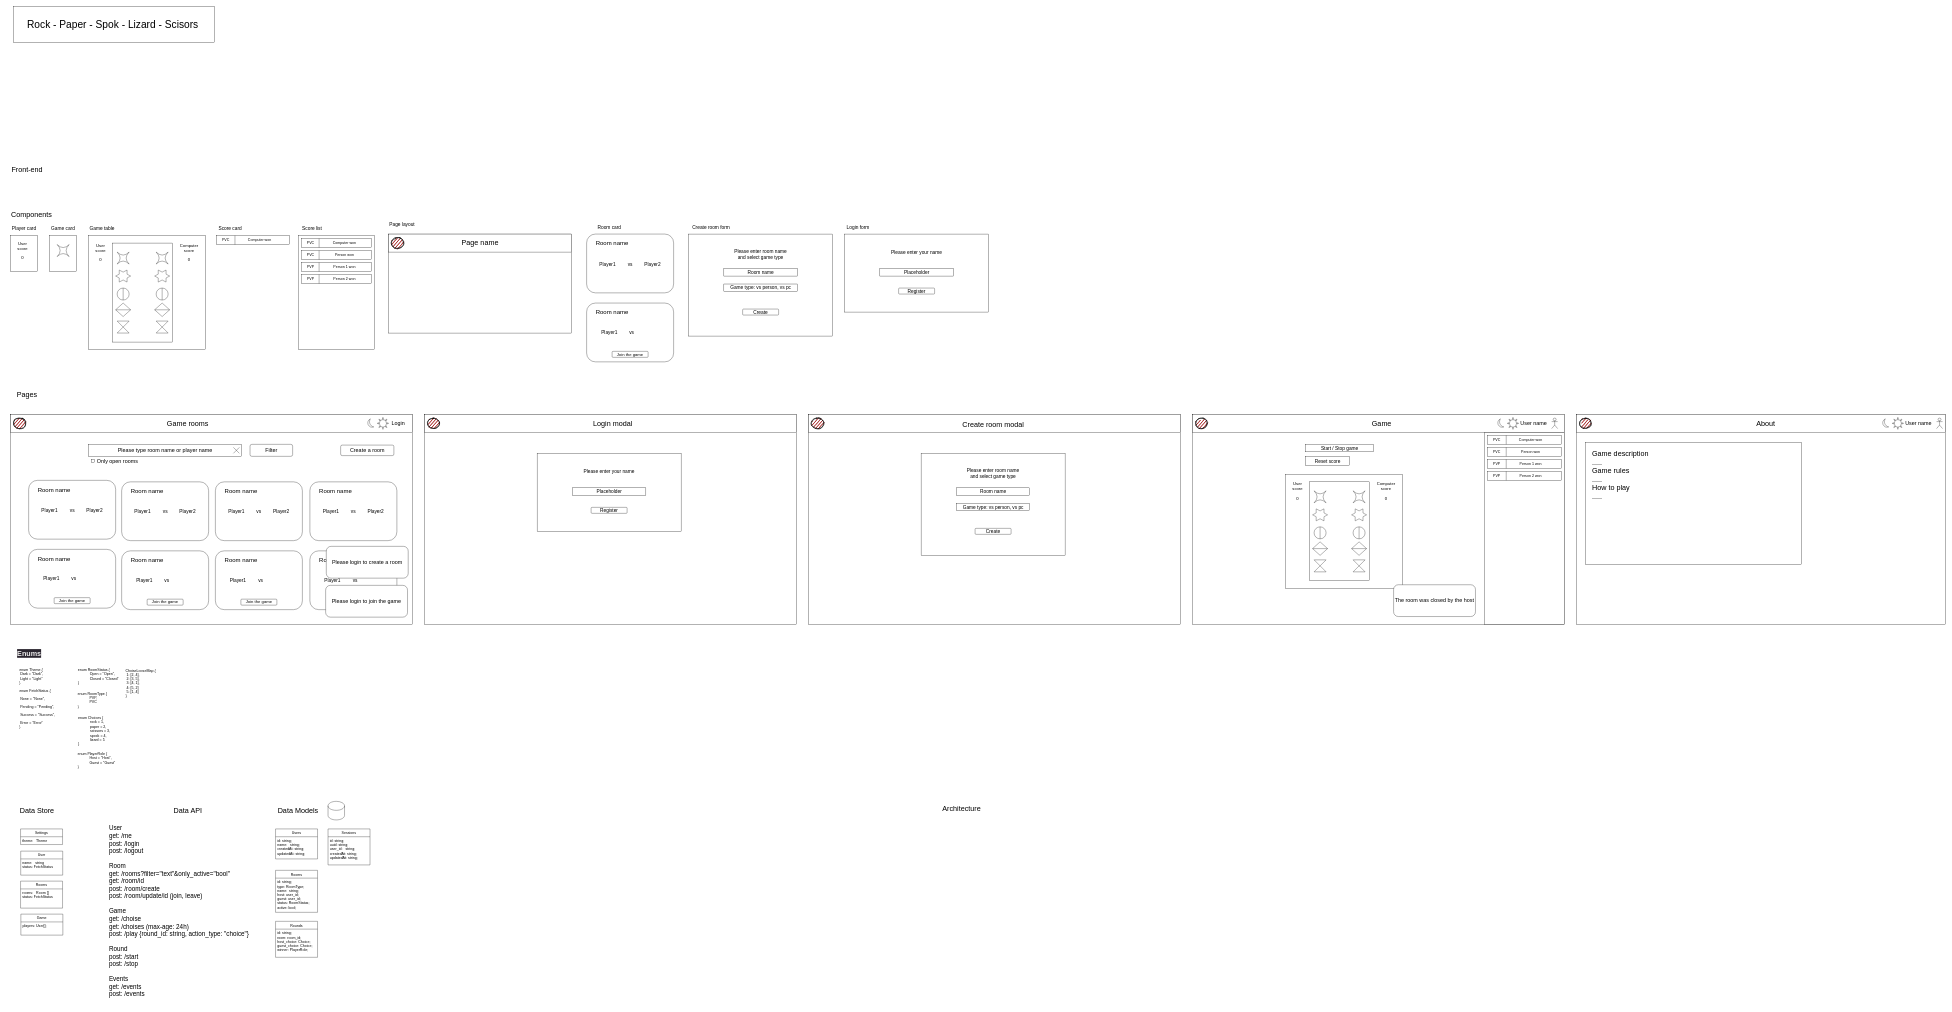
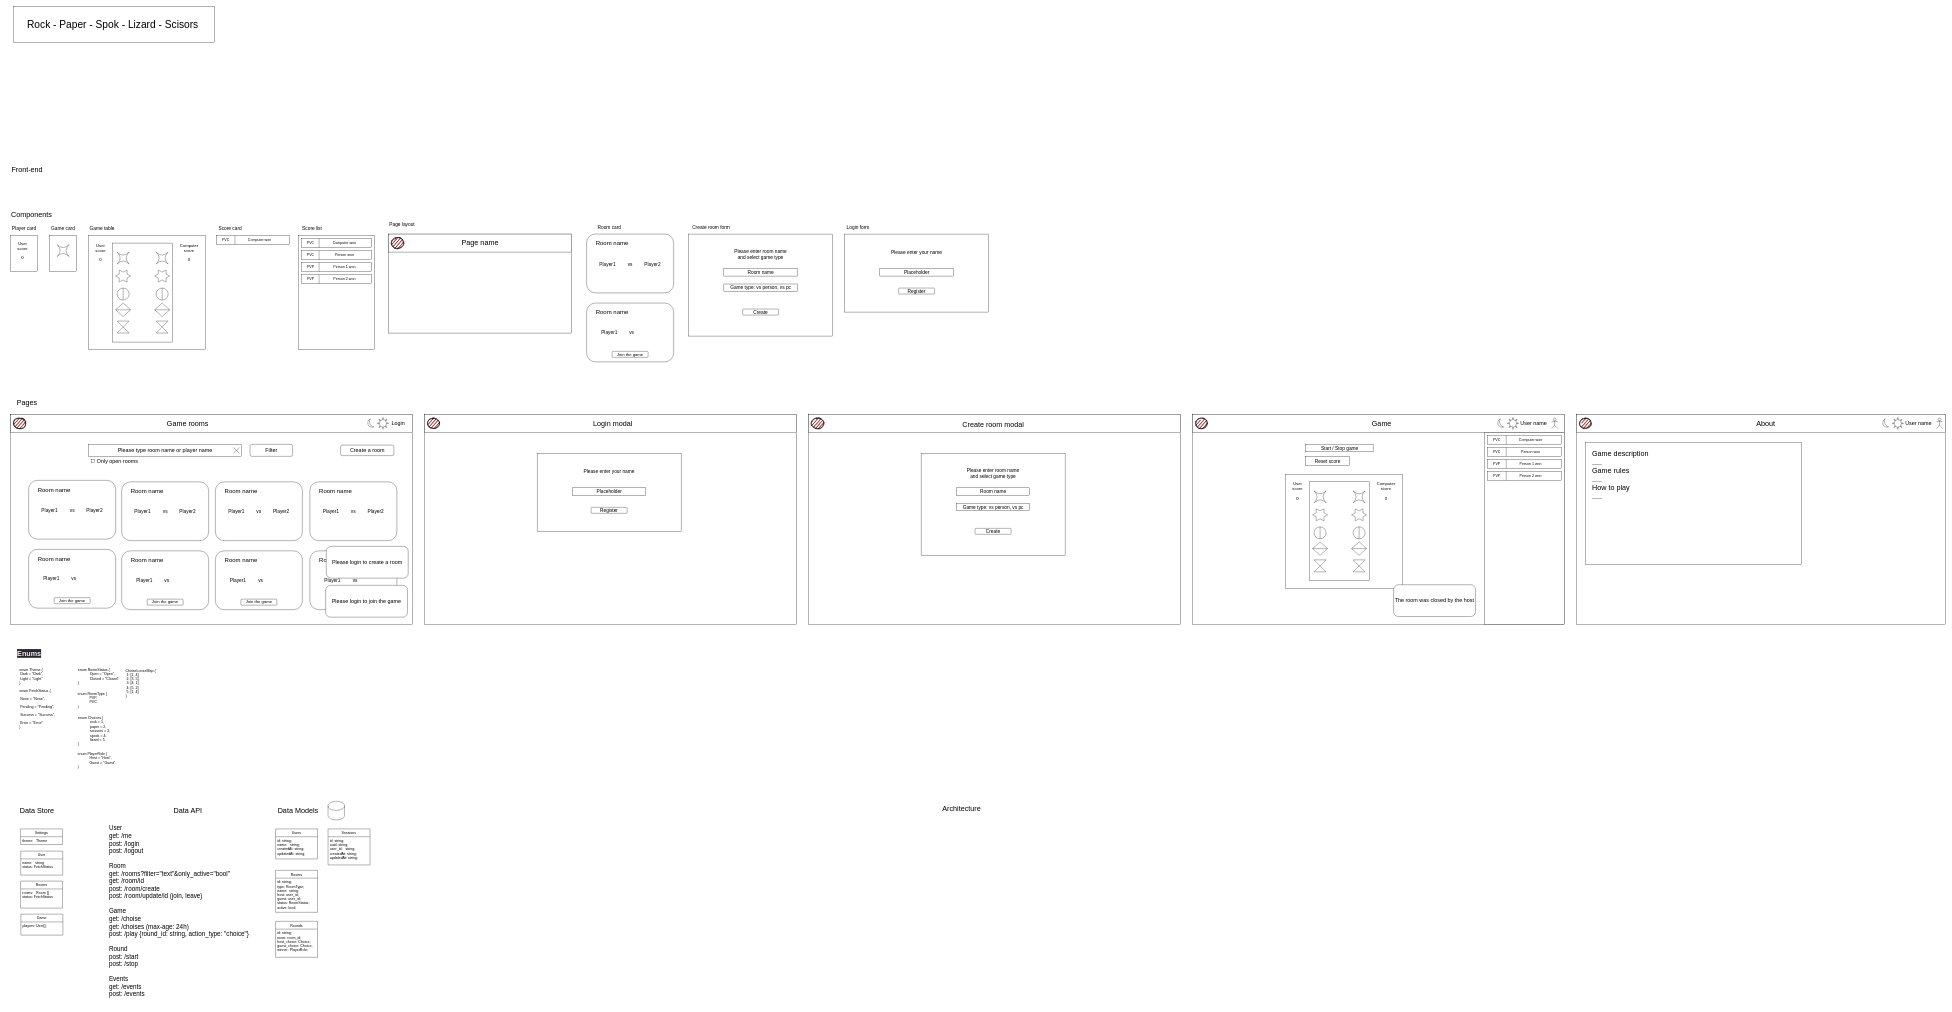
(27, 395) -> (27, 402)
